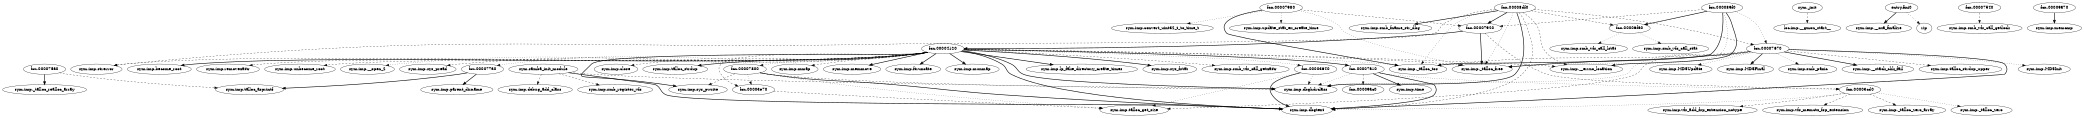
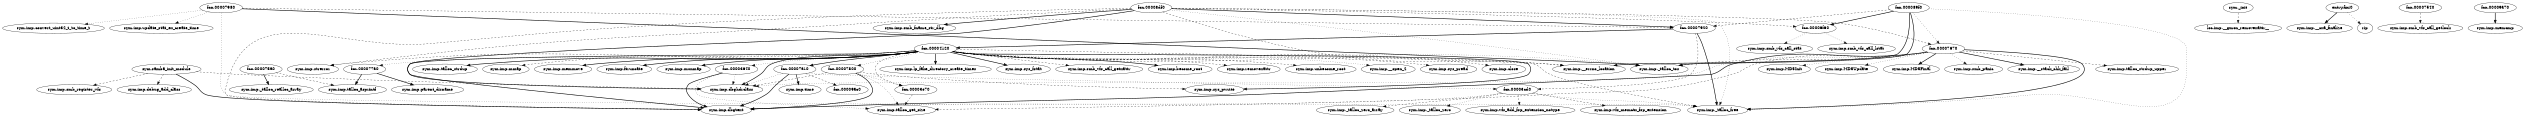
(1807, 28) -> (2238, 28)
none -> (1613, 101)
